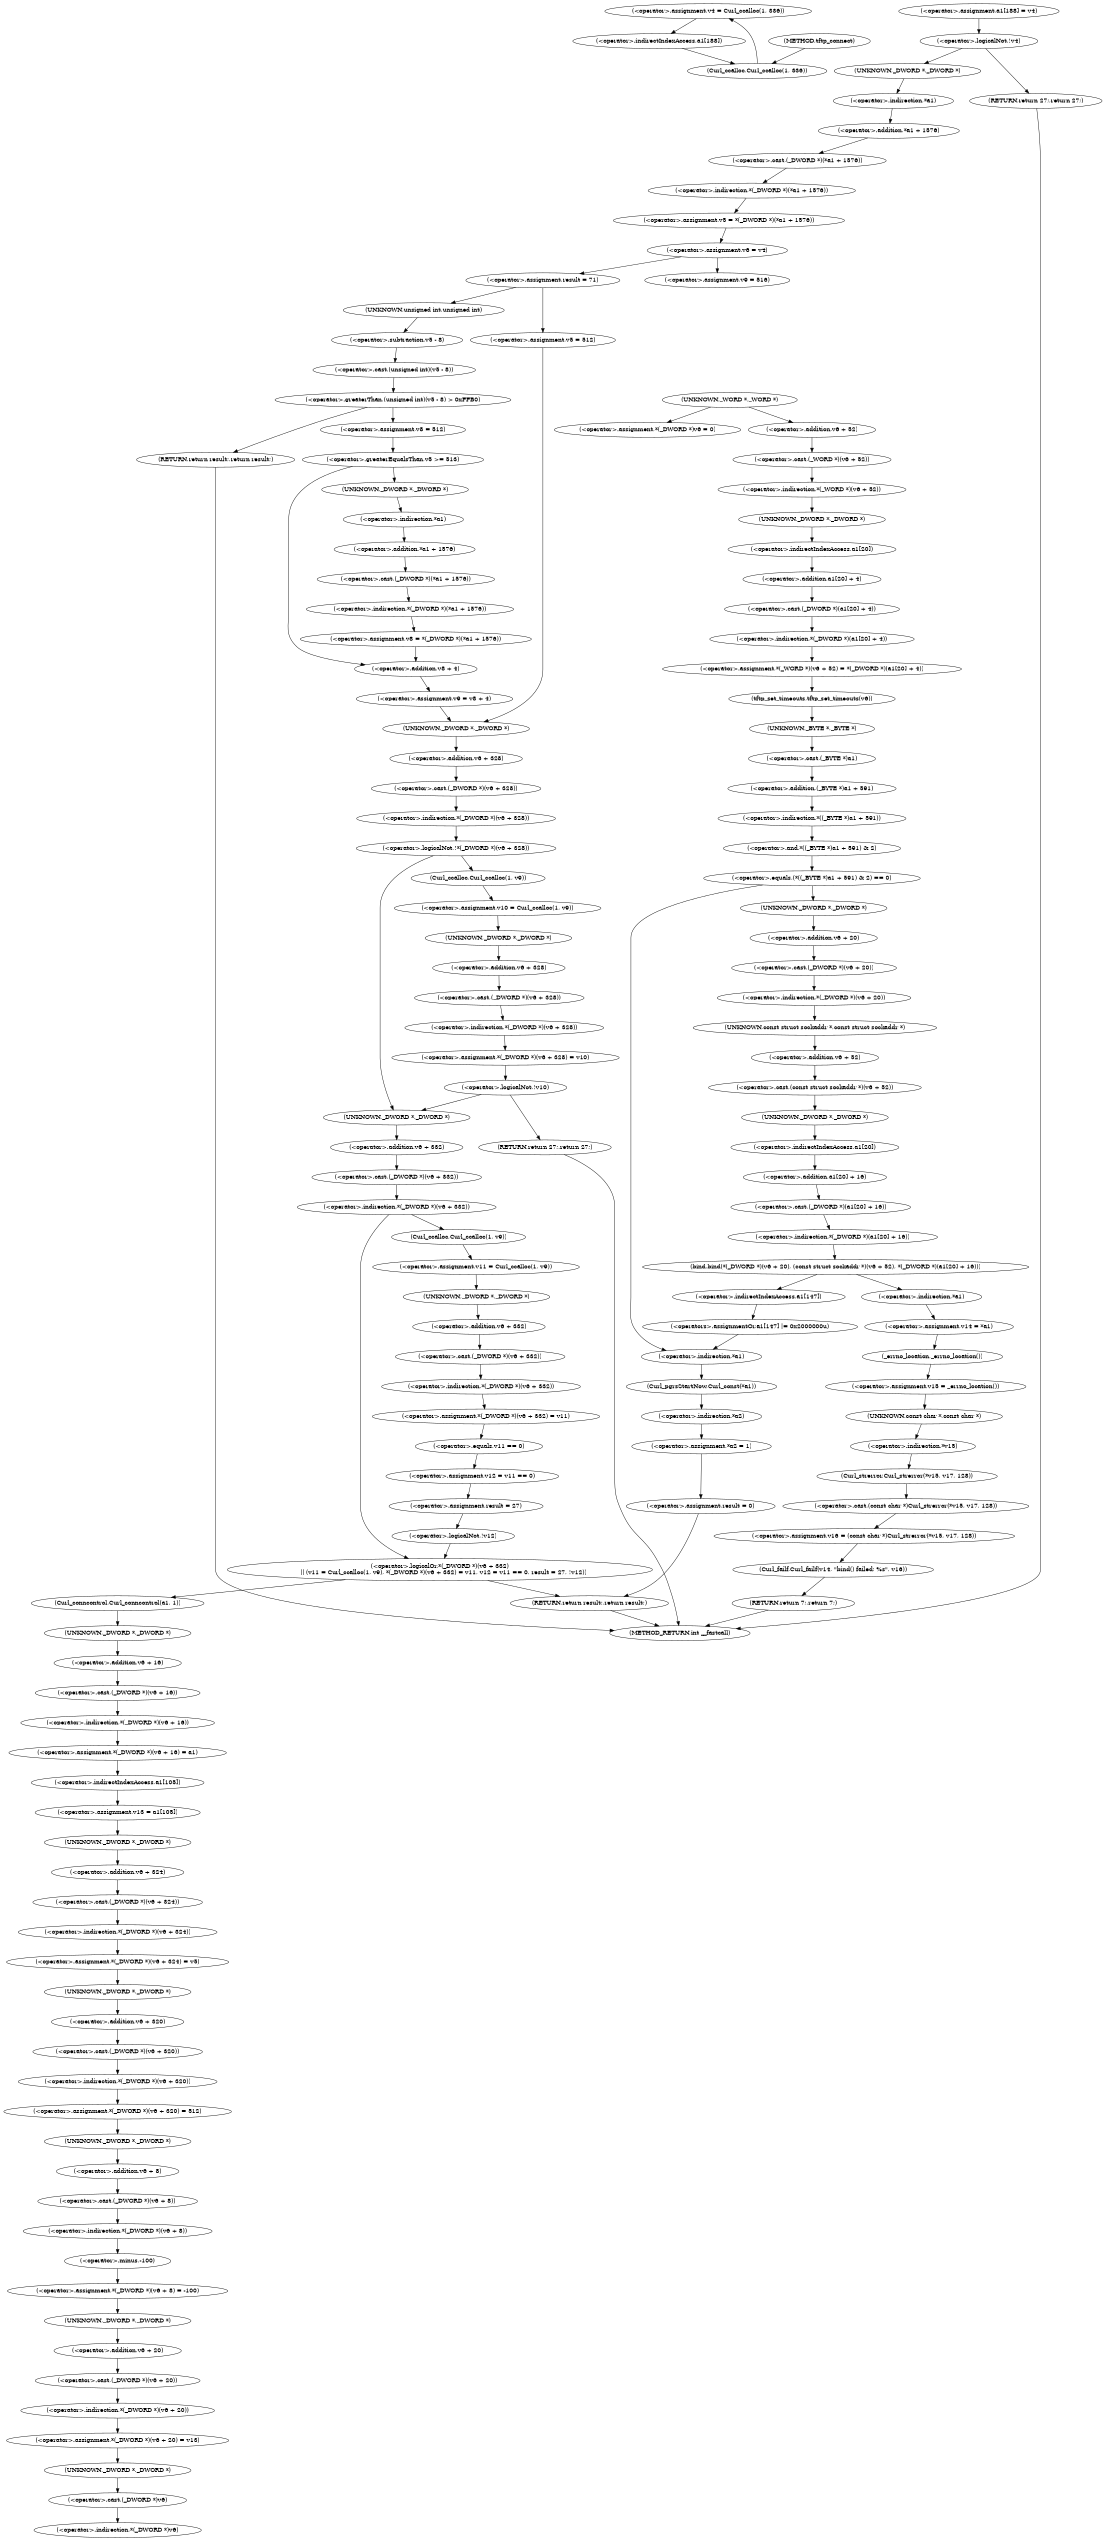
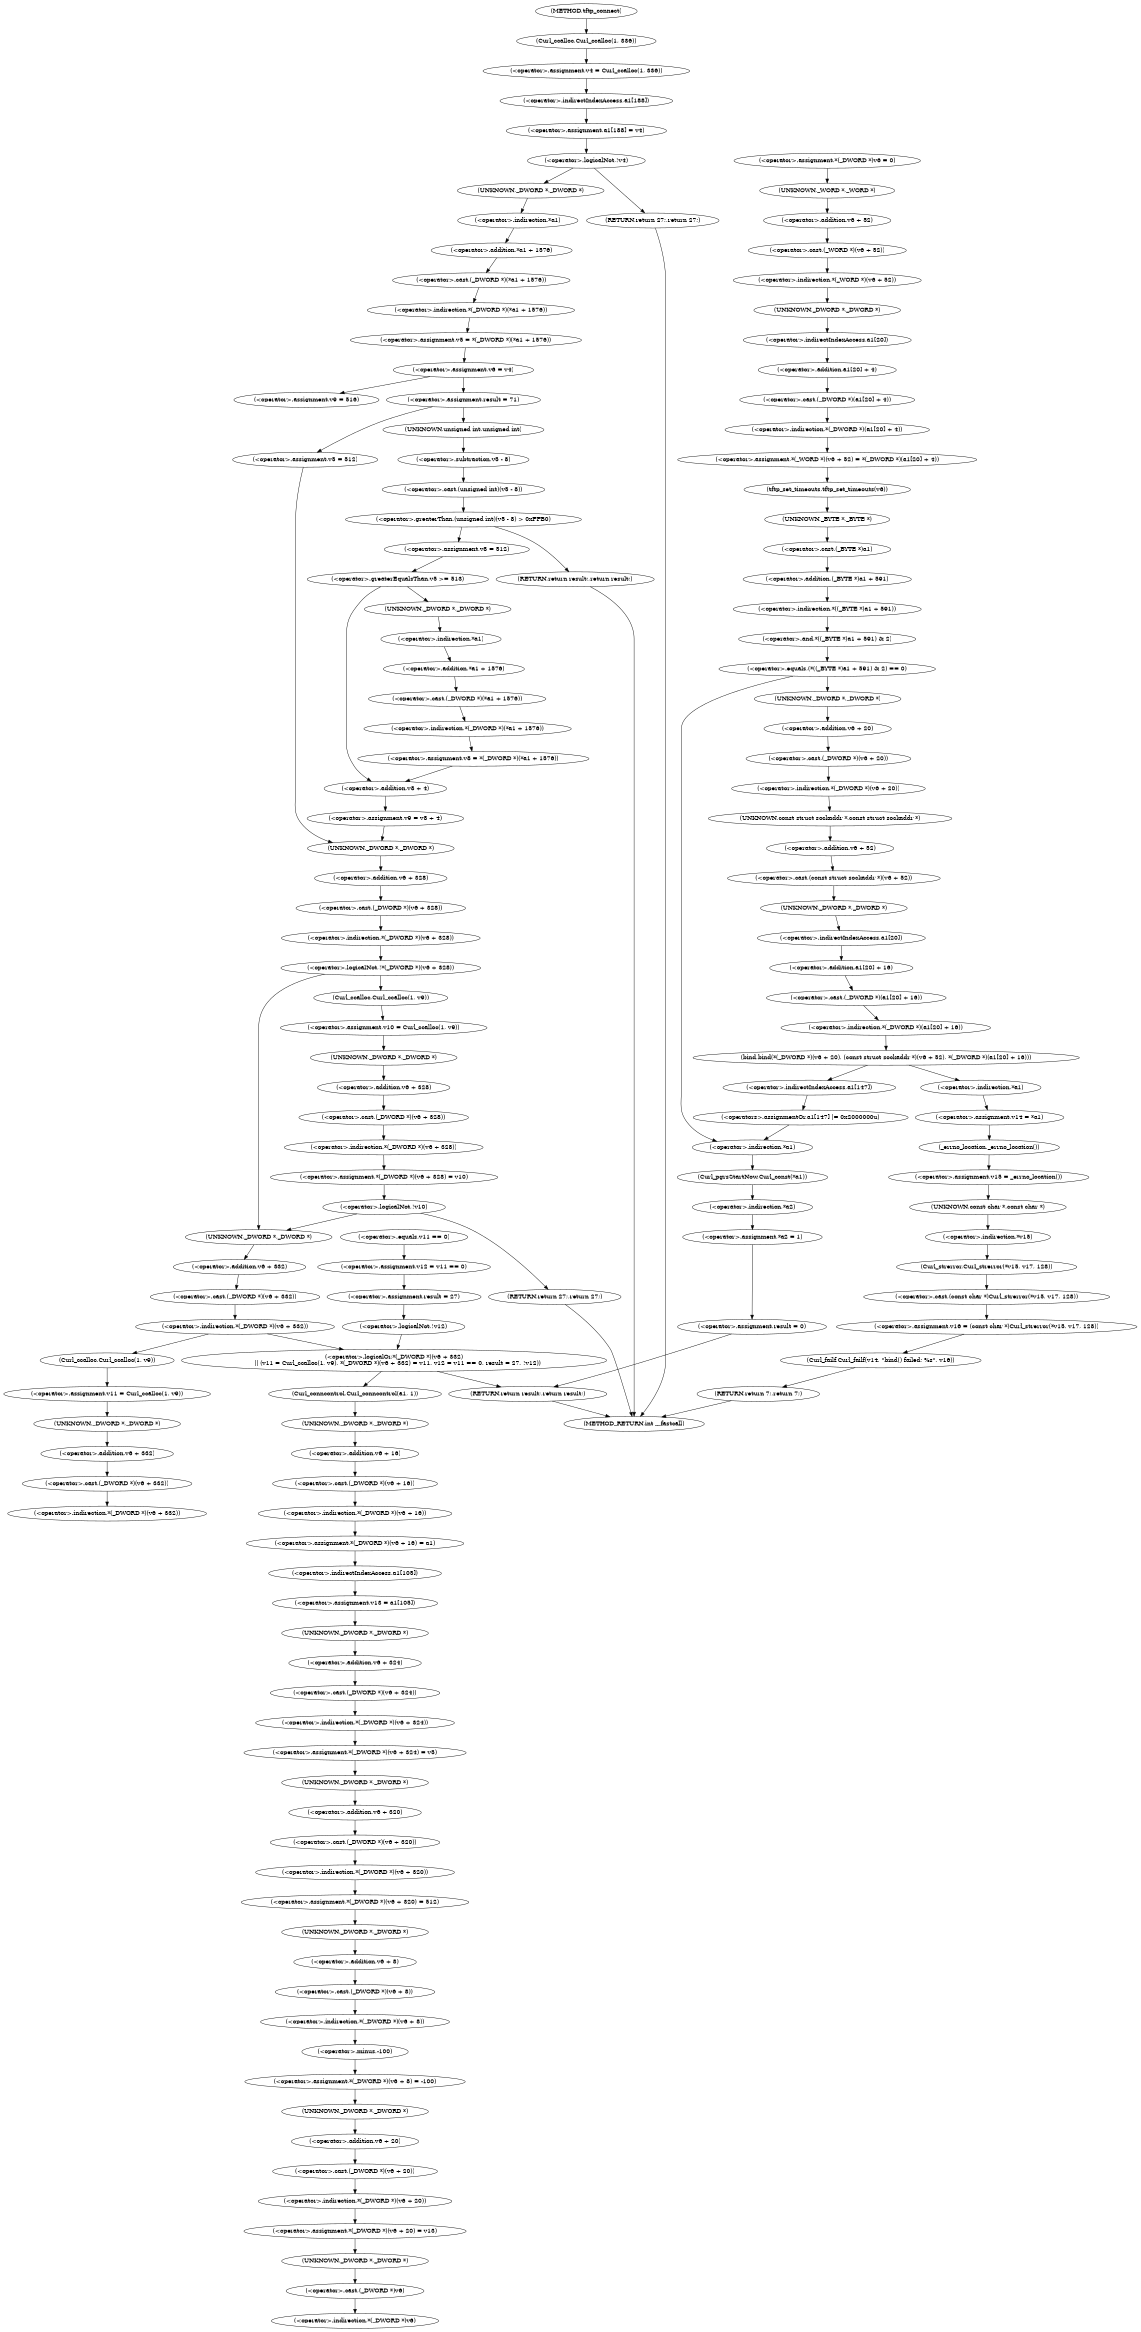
(706, 55) -> (586, 114)
(691, 414) -> (827, 174)
(486, 1417) -> none
